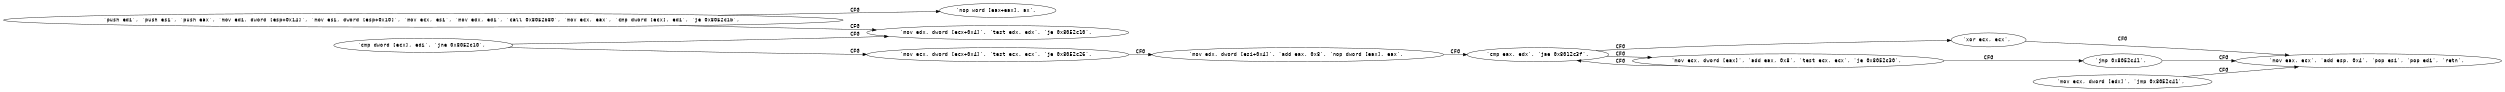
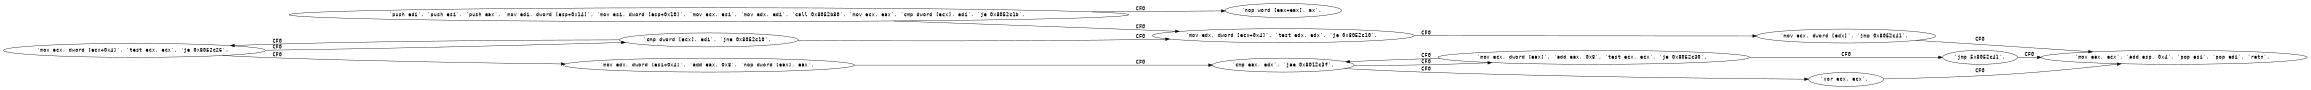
none -> (1584, 36)
none -> (443, 47)
(2123, 61) -> (1980, 57)
